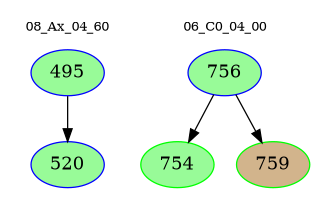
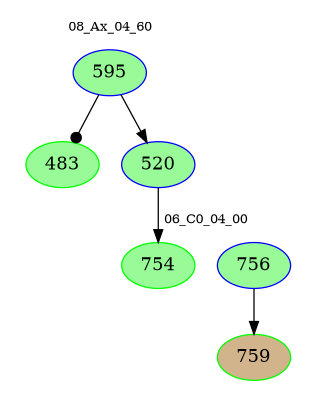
(68, 73) -> (110, 73)
(204, 113) -> (158, 216)
none -> (63, 165)
